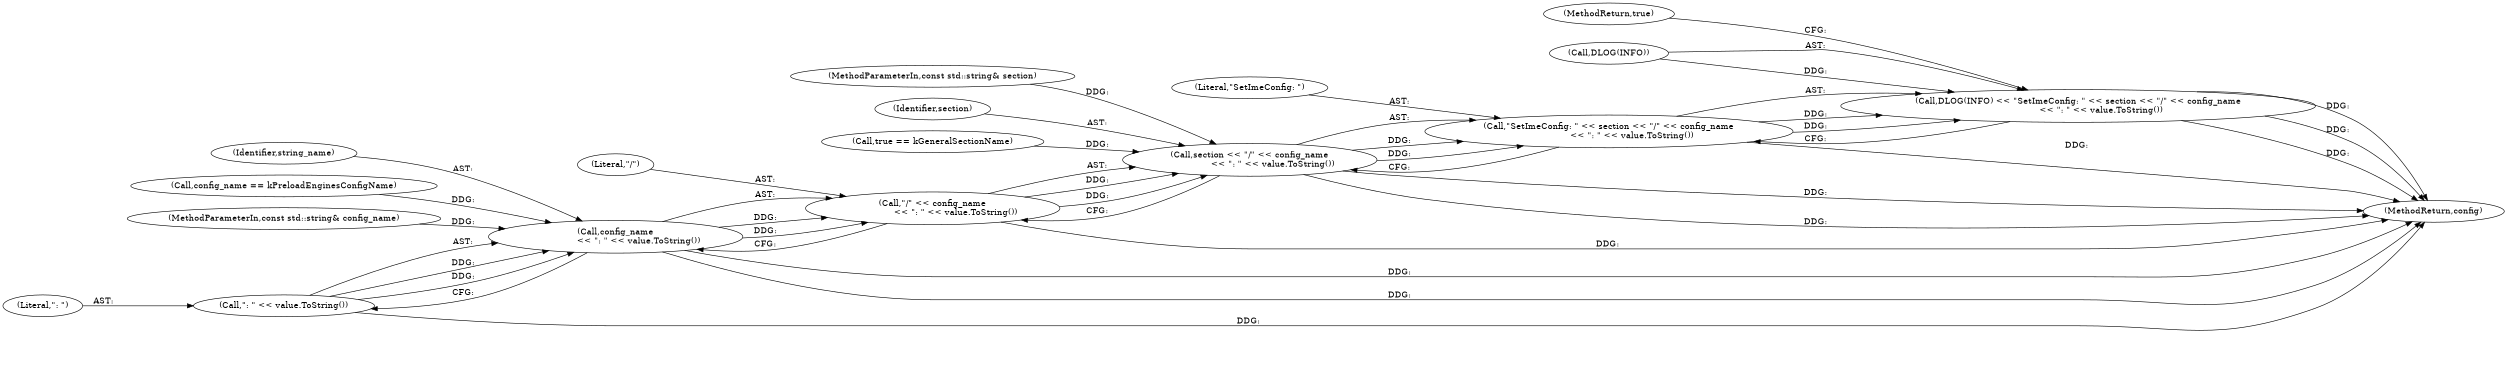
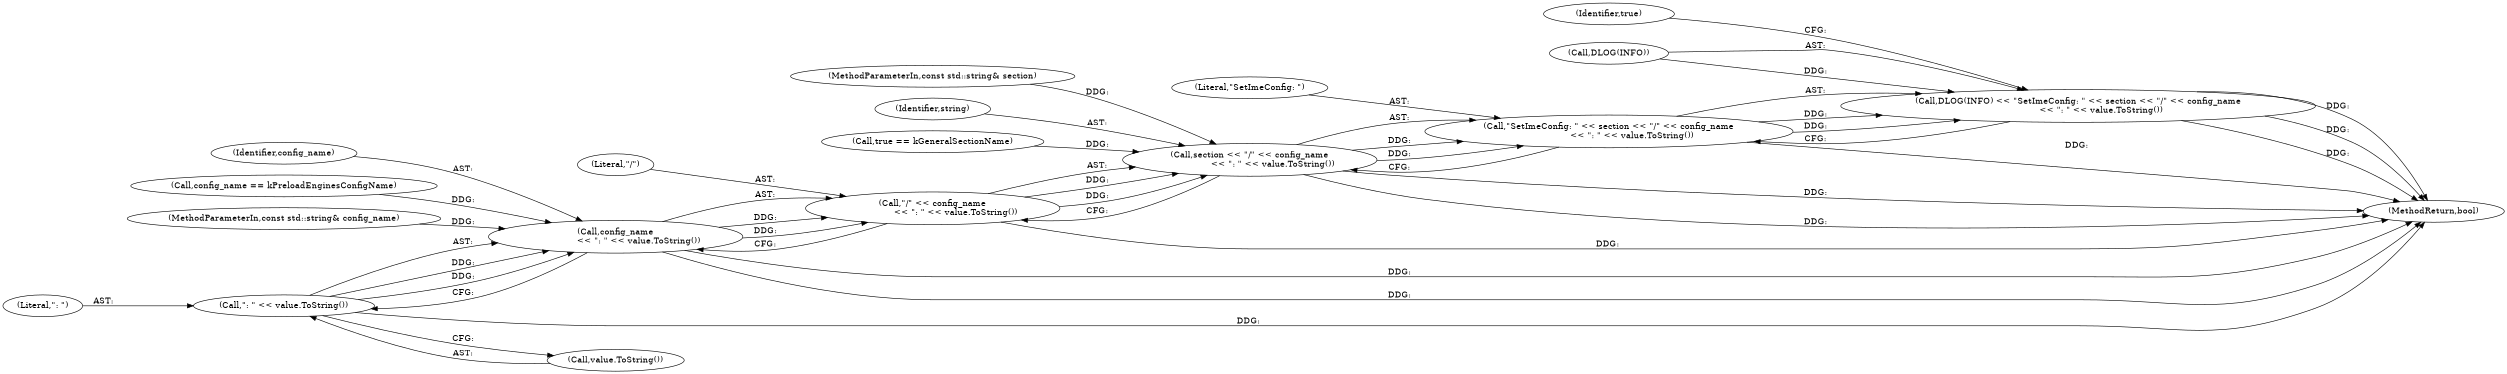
(1609, 14) -> (1609, 14)
(933, 109) -> (933, 109)
(284, 153) -> (284, 153)
(2434, 211) -> (2434, 211)
none -> (616, 360)
